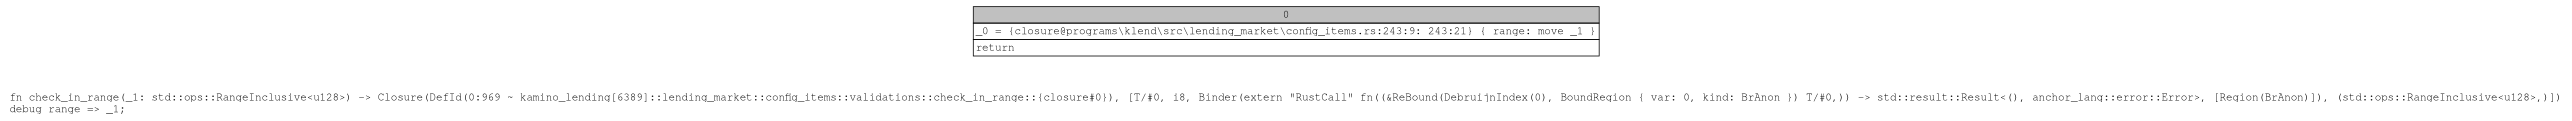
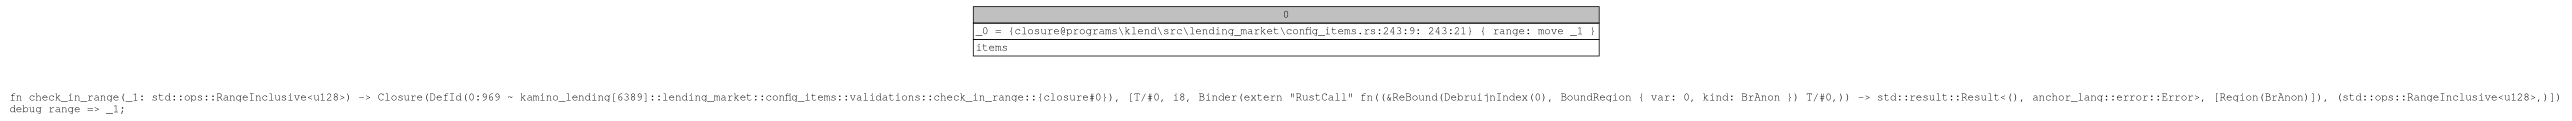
(995, 47) -> (992, 47)
